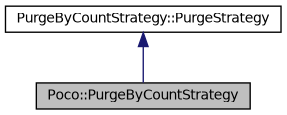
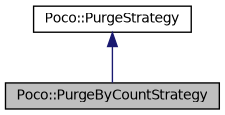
(143, 19) -> (112, 19)
